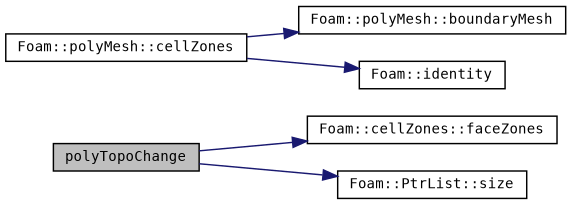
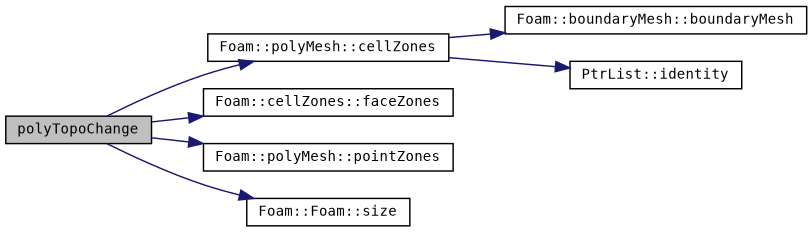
(432, 20) -> (656, 20)
(432, 75) -> (656, 75)
none -> (172, 87)
none -> (328, 157)
(432, 185) -> (328, 212)
